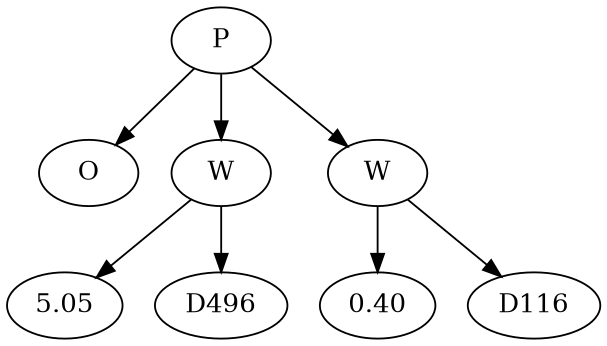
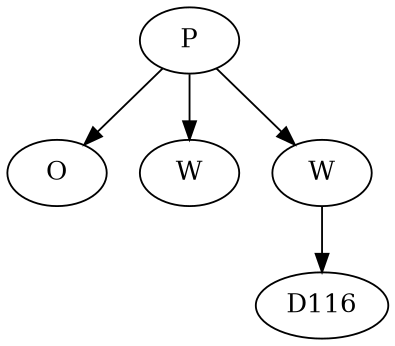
(65, 305) -> none
(221, 305) -> none
(378, 305) -> none
